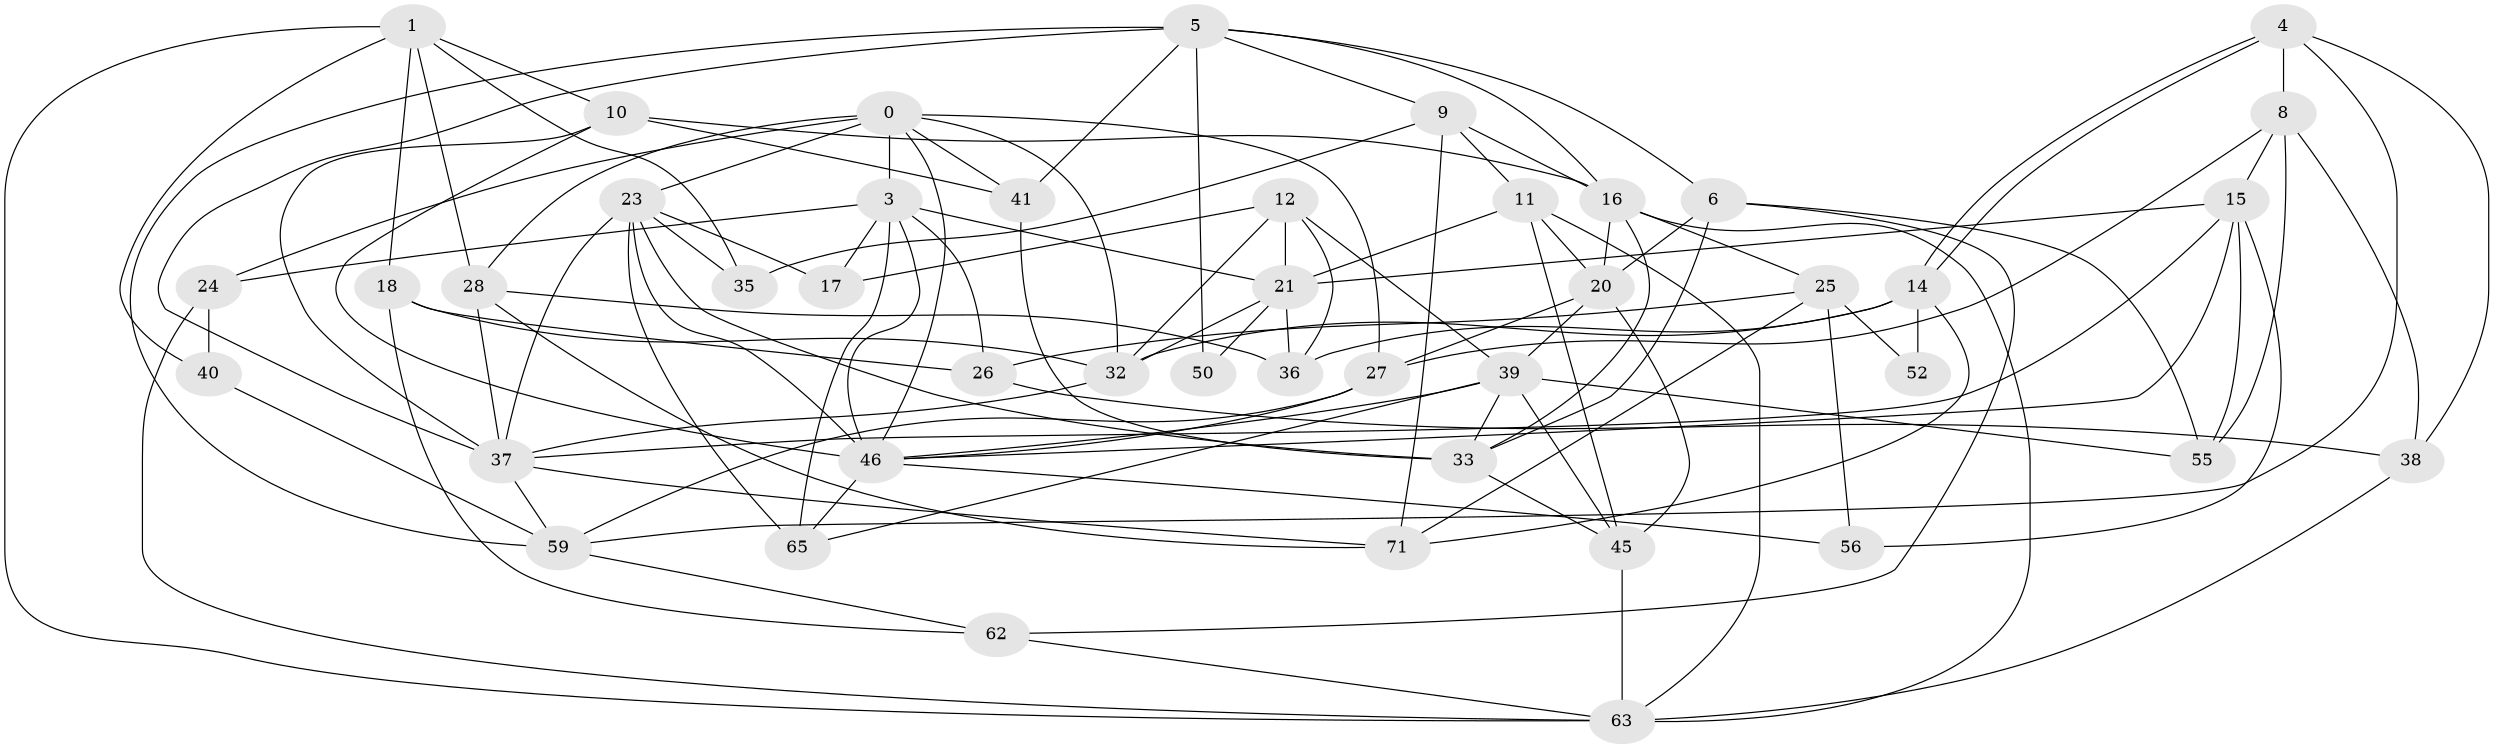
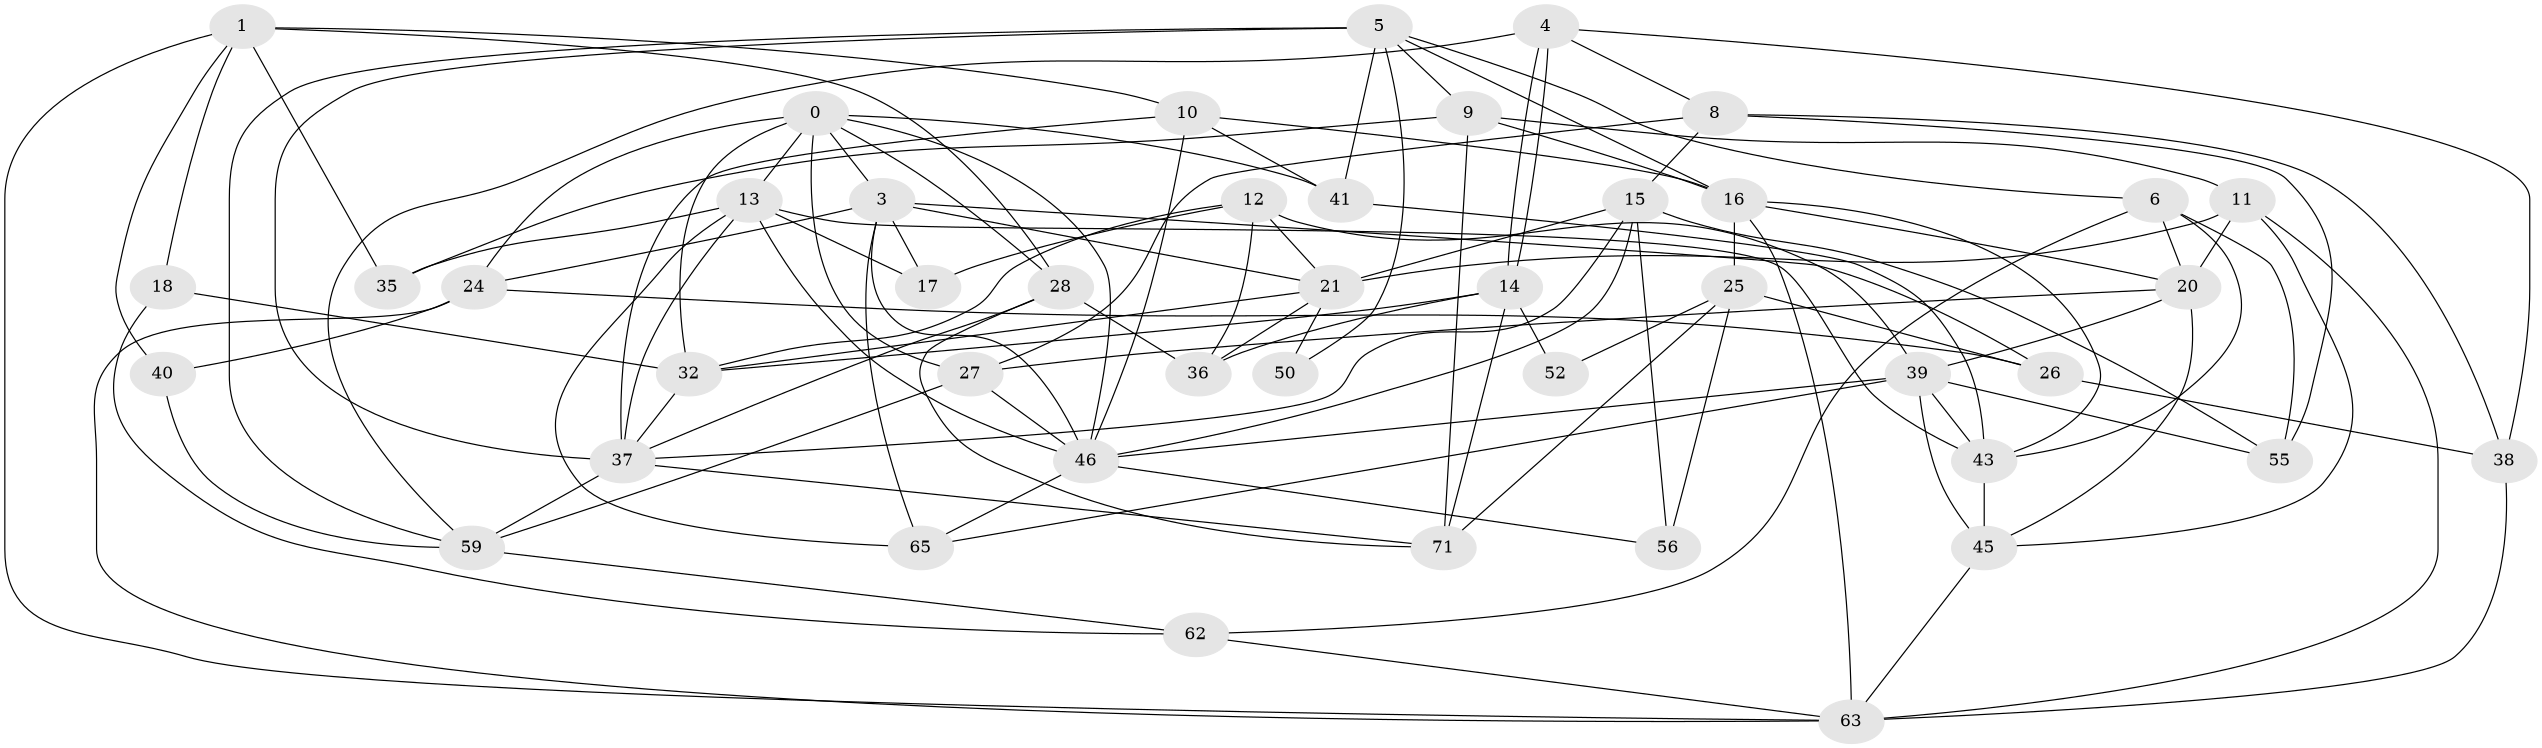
(632, 200) -> (750, 200)
(762, 351) -> (1189, 316)
(1464, 461) -> (1984, 461)
